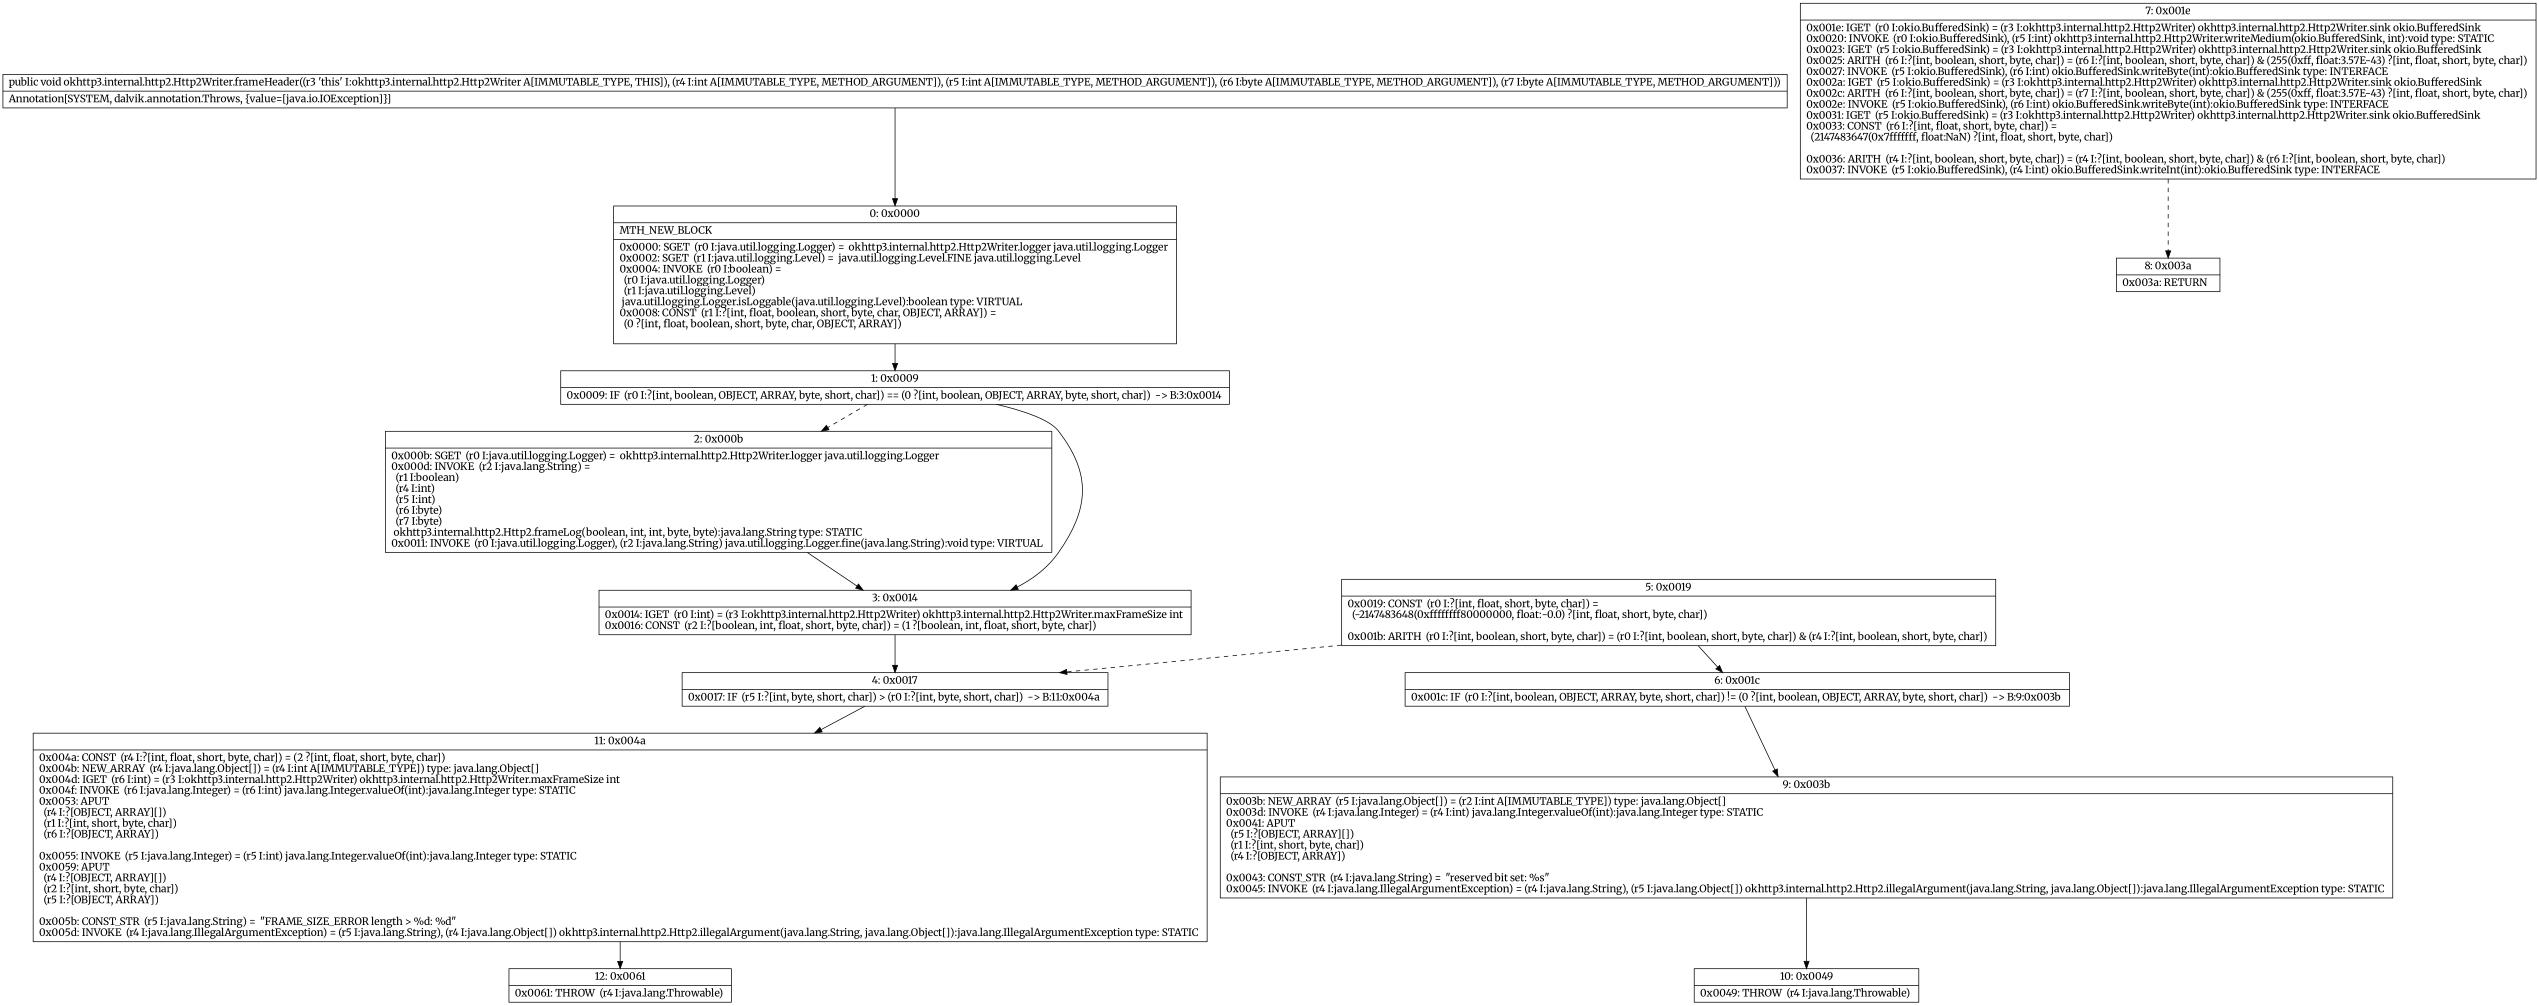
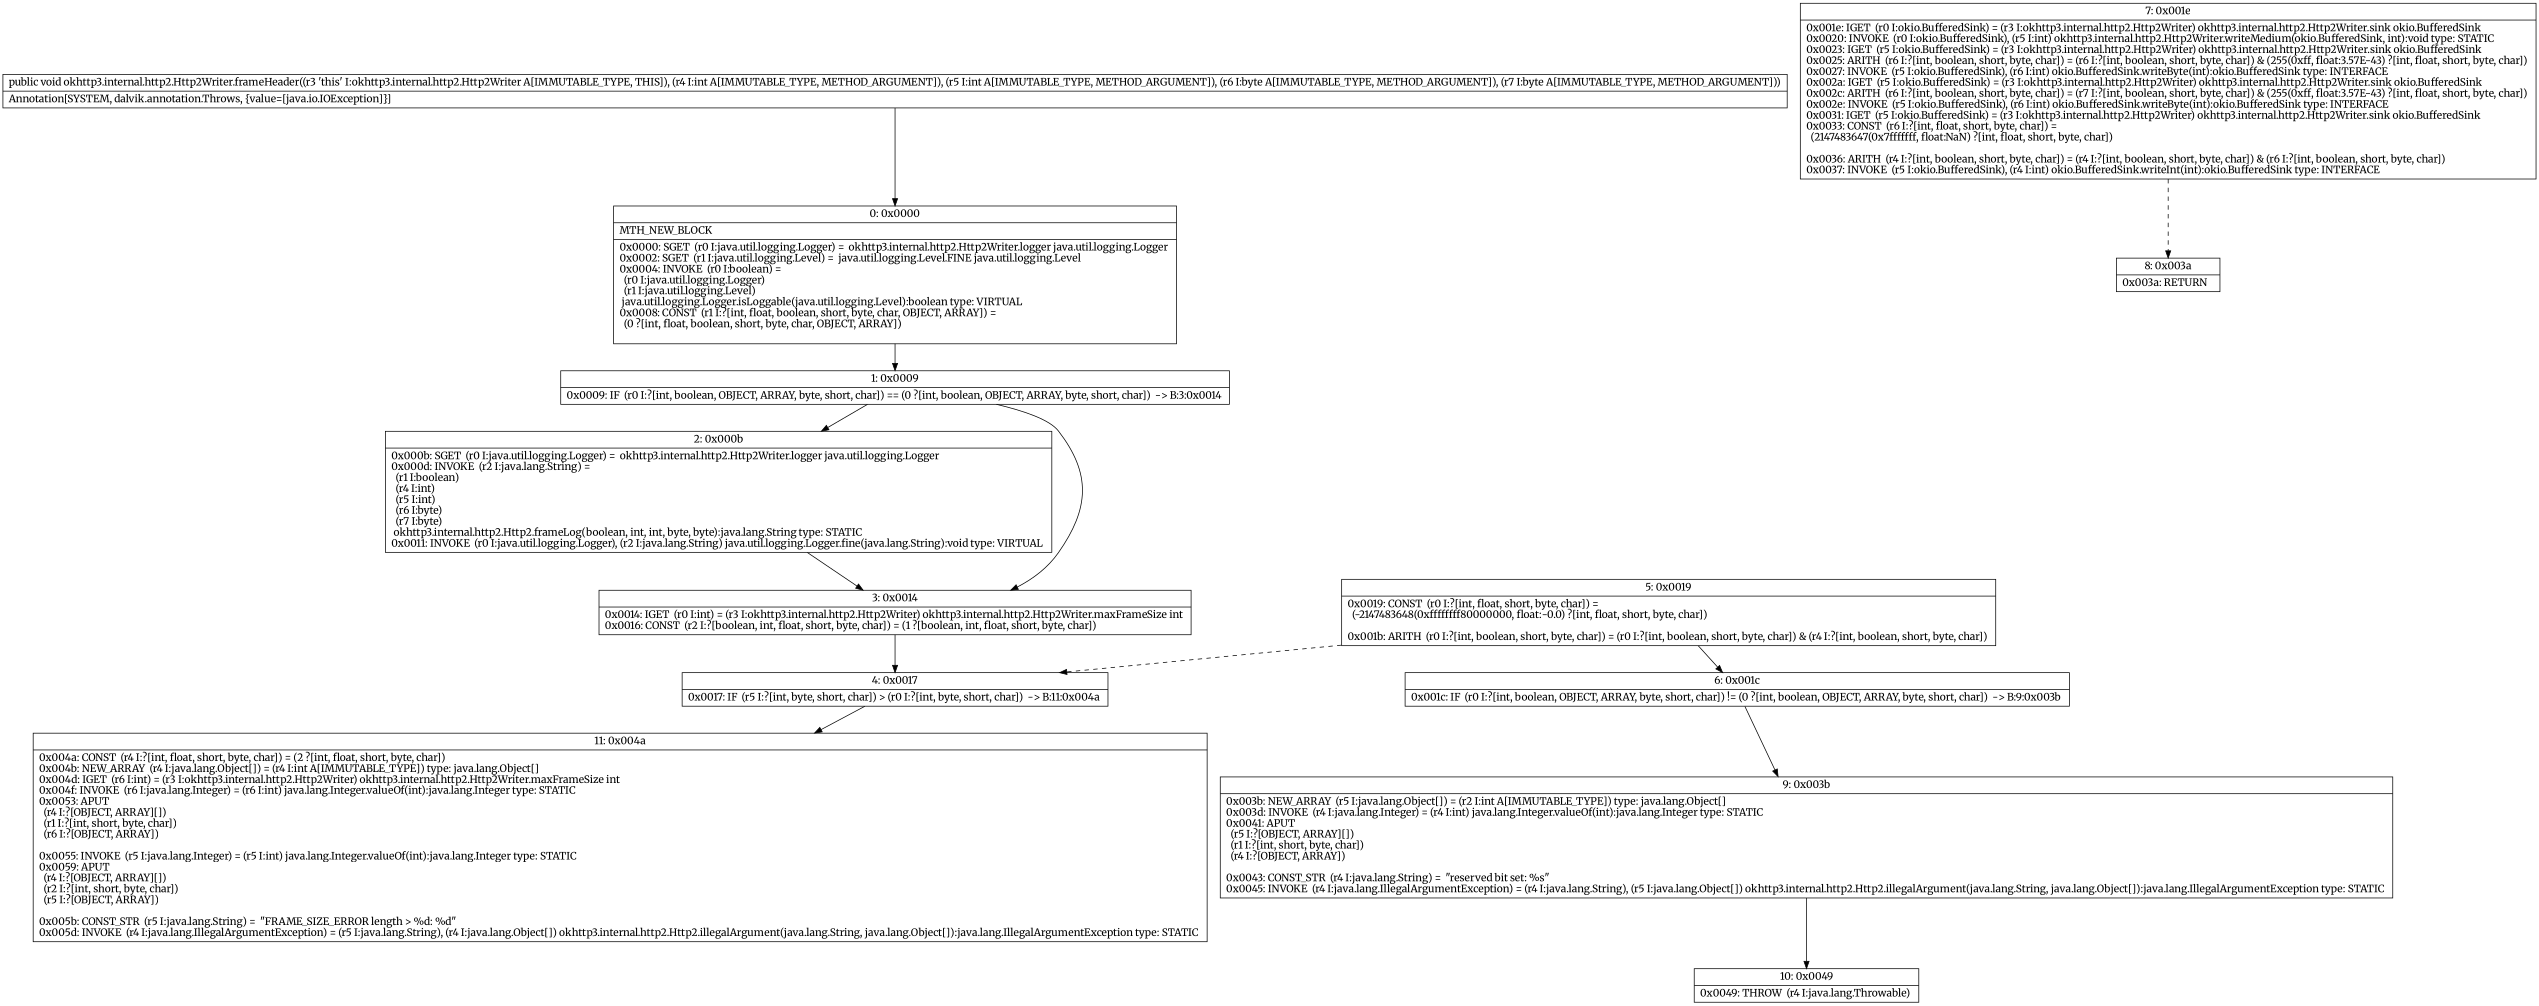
(848, 416) -> (848, 416)
(620, 985) -> none
